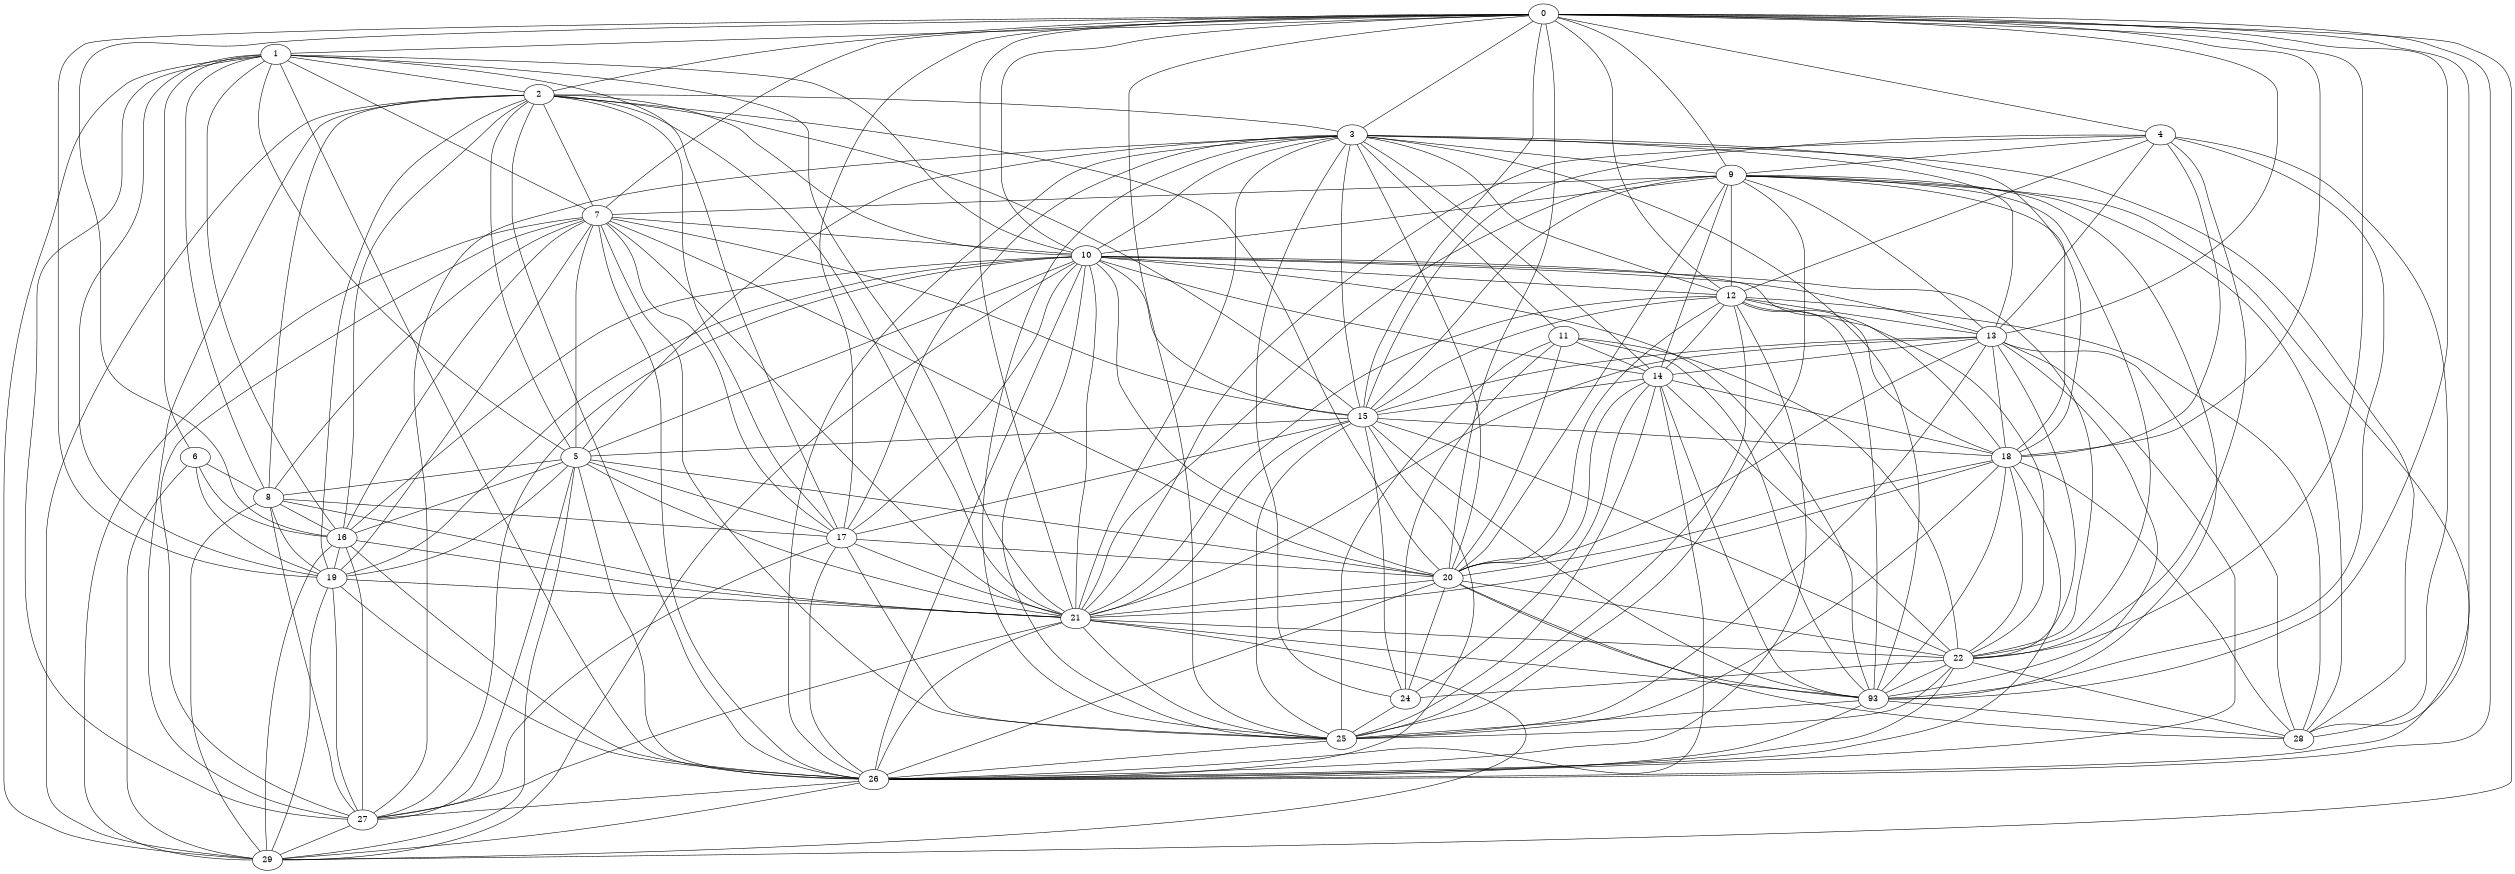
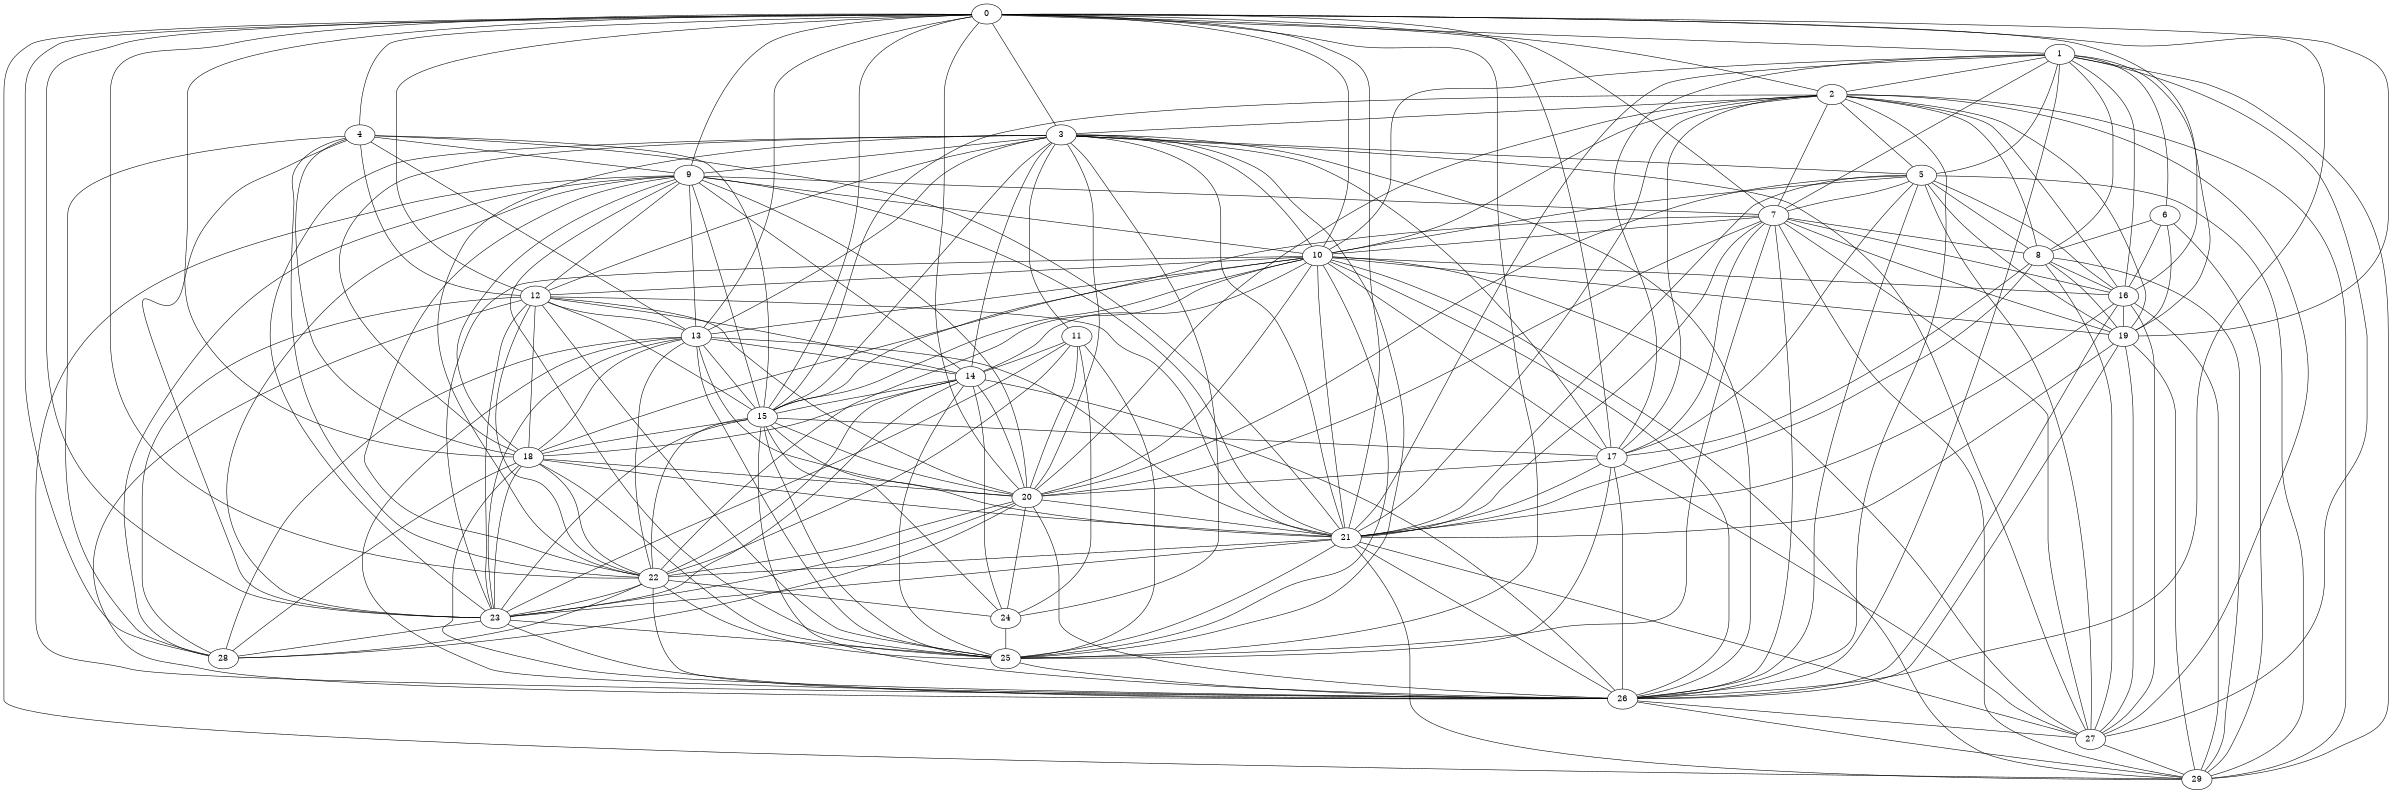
(2102, 192) -> (536, 197)
(969, 437) -> (891, 467)
(1873, 699) -> (495, 618)
